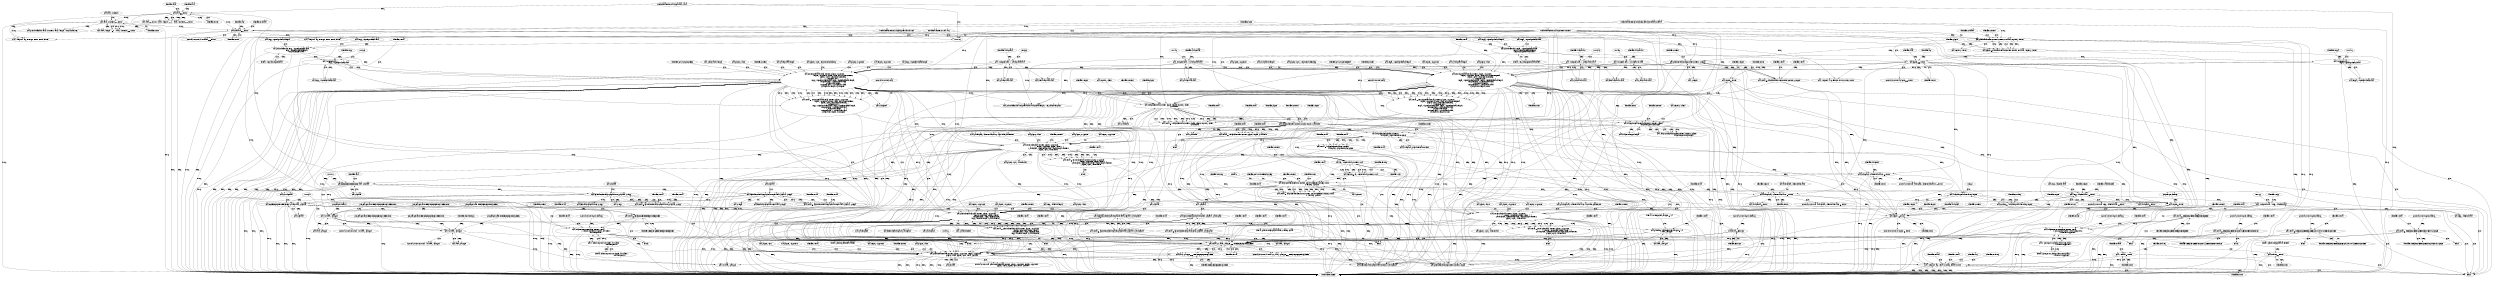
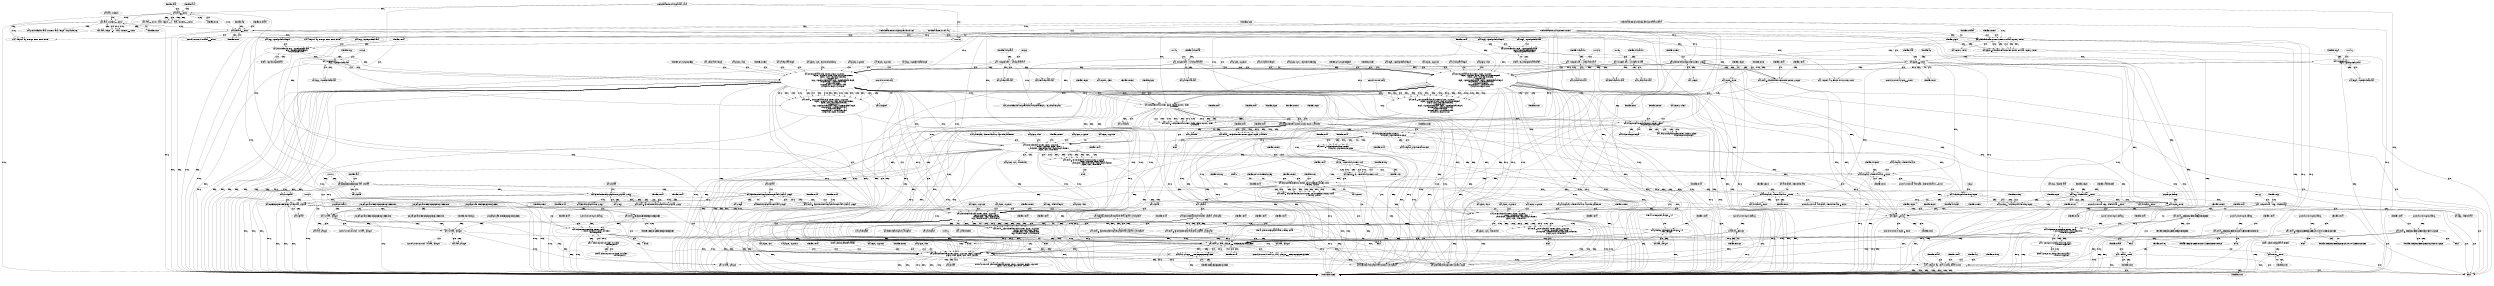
(746, 156) -> (387, 23)
none -> (1902, 162)
(2119, 259) -> (2127, 240)
(1825, 274) -> none
